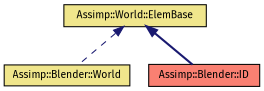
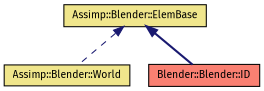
(135, 16) -> (135, 16)
(204, 75) -> (204, 75)
